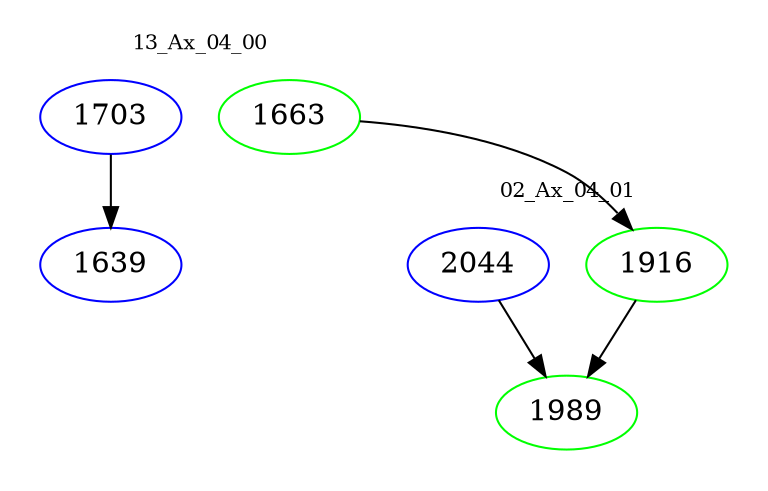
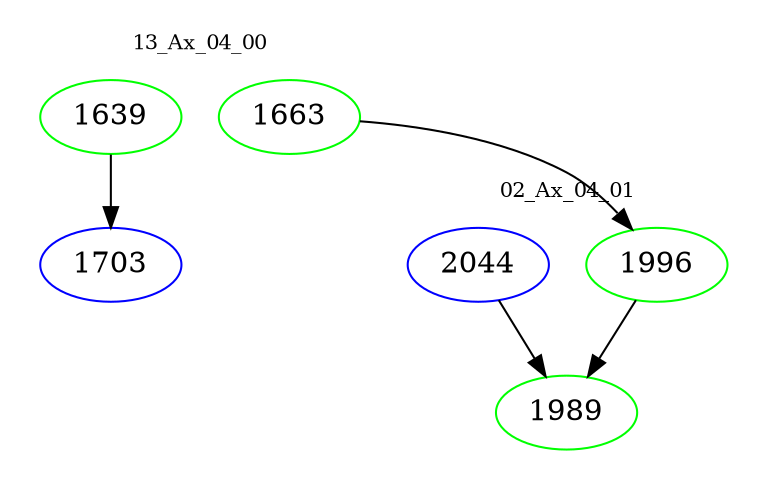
(111, 181) -> (111, 181)
(111, 265) -> (111, 117)
(657, 265) -> (657, 265)
